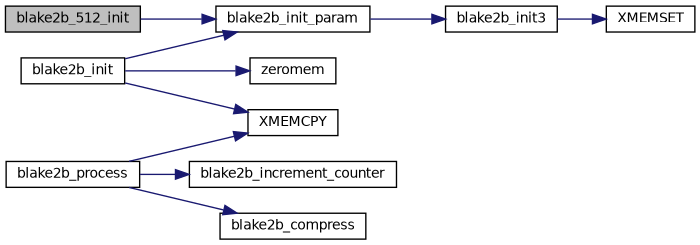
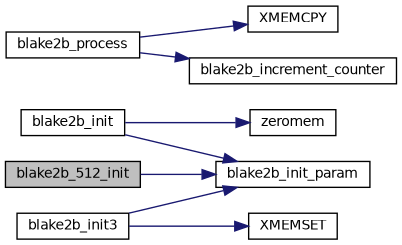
(401, 19) -> (176, 202)
(180, 96) -> none
(293, 226) -> none
